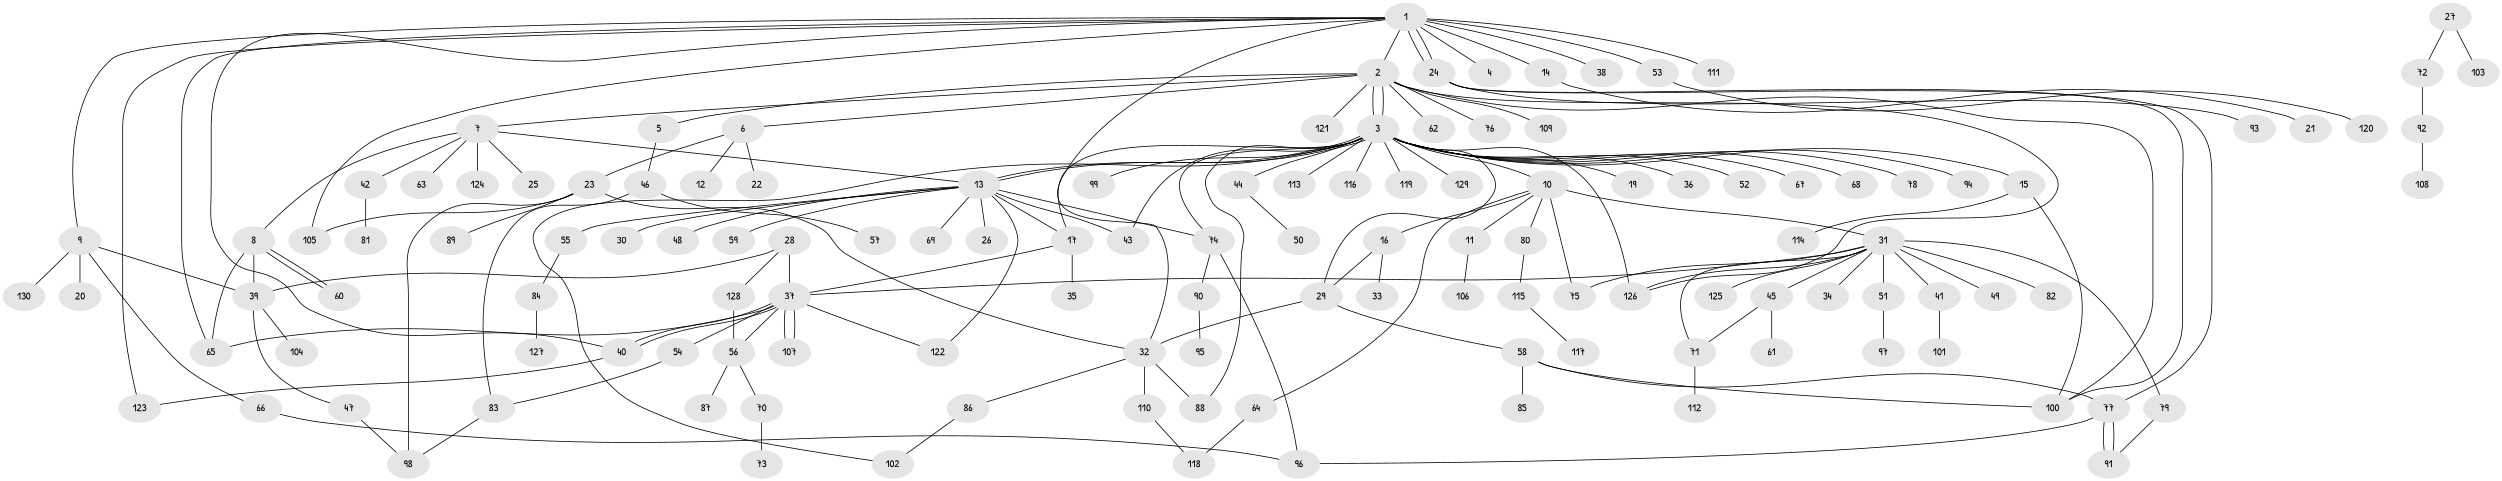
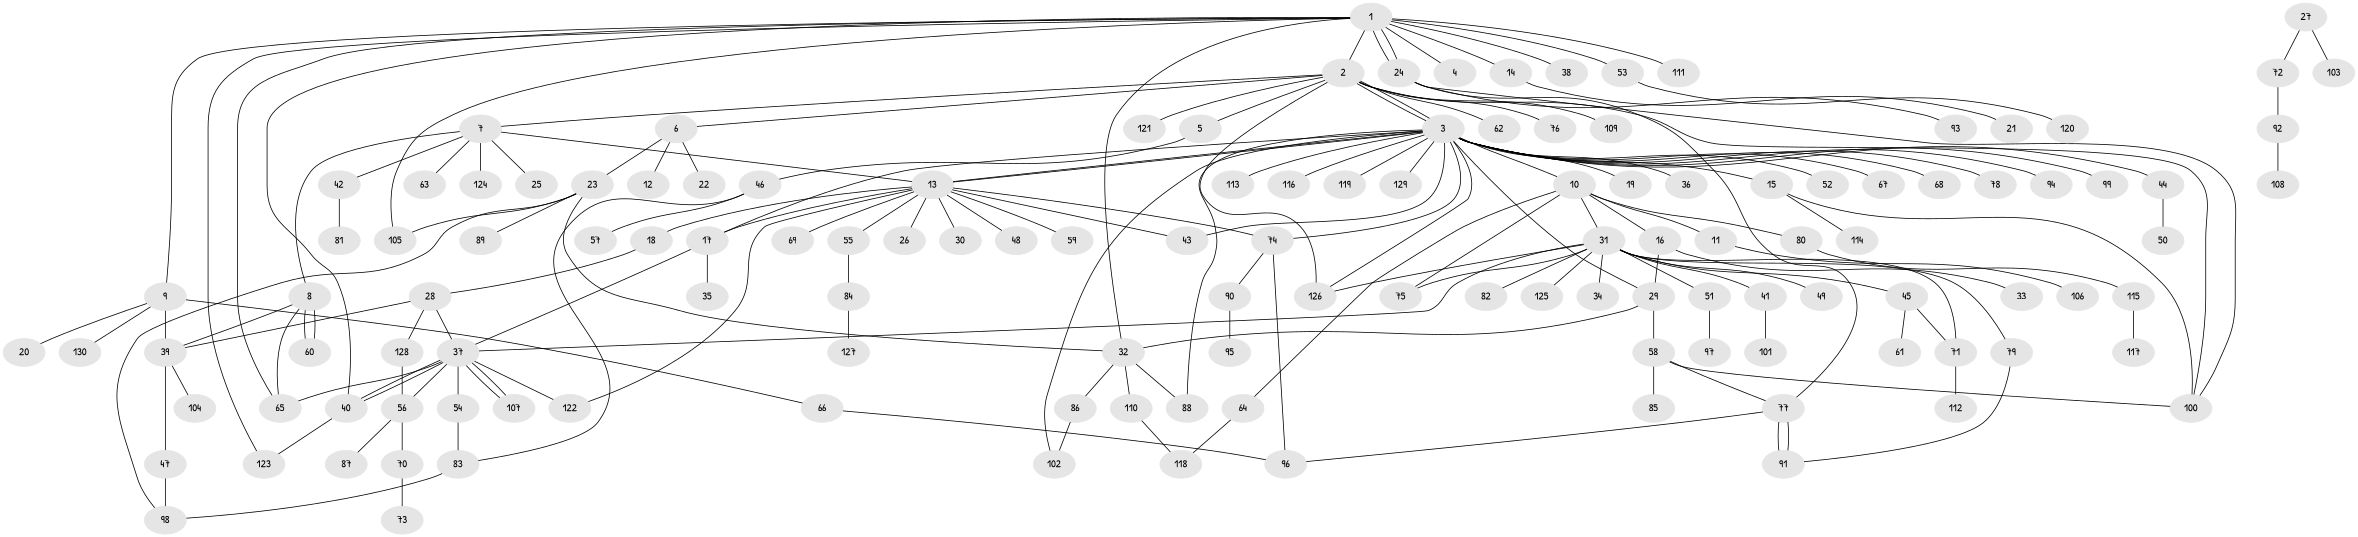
none -> (651, 241)
